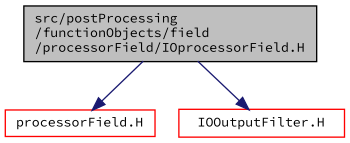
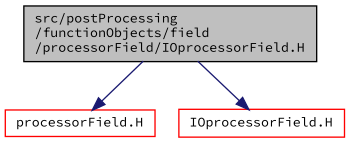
(262, 123) -> (262, 123)
